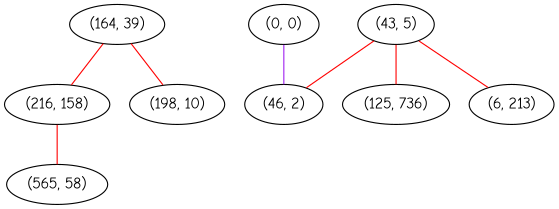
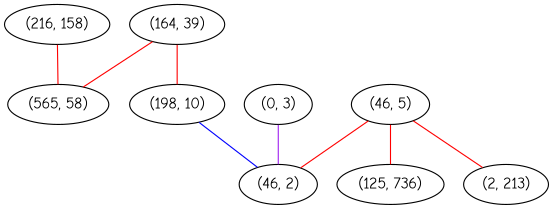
(284, 24) -> (278, 104)
(396, 24) -> (390, 104)
(87, 64) -> (118, 64)
(512, 104) -> (506, 184)
none -> (228, 145)
